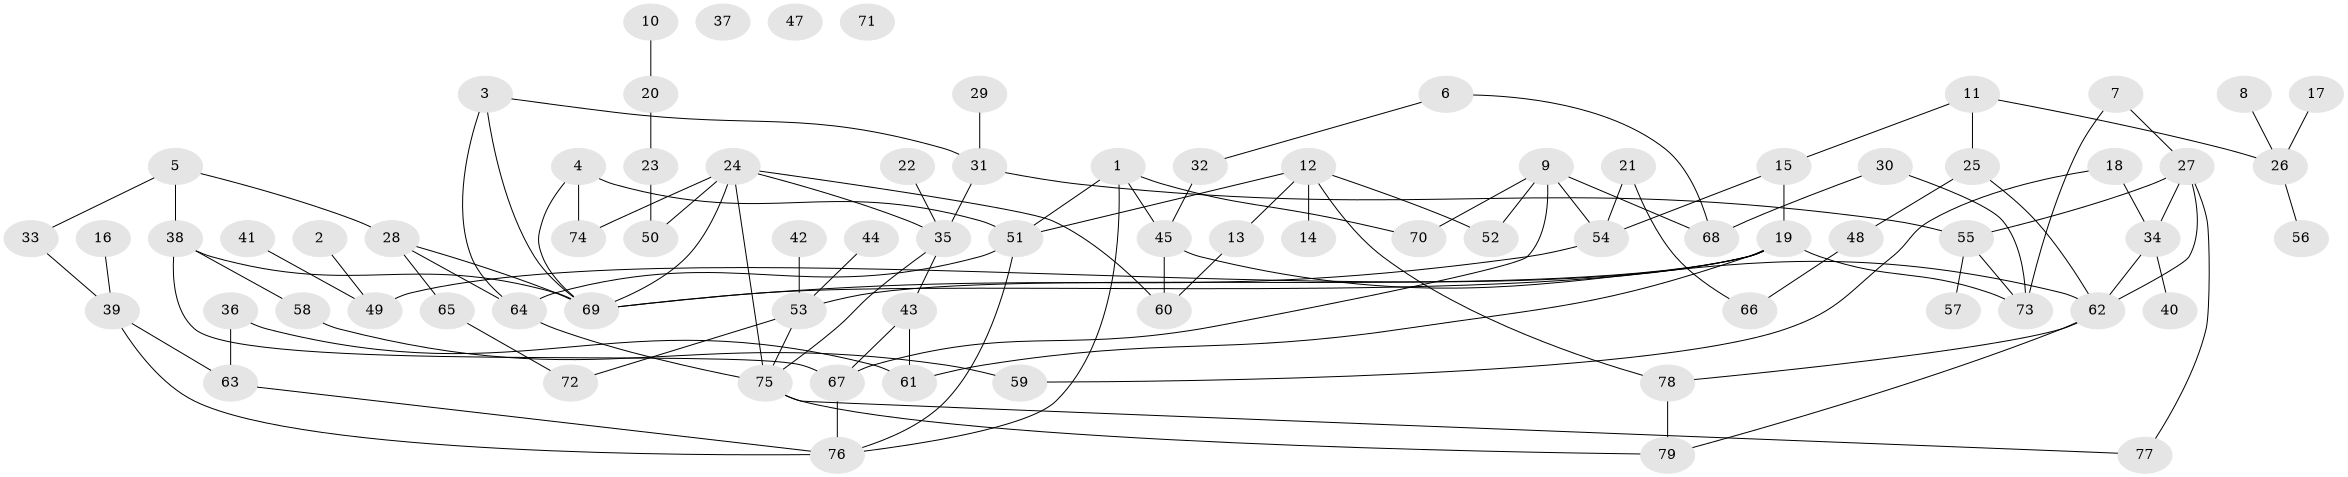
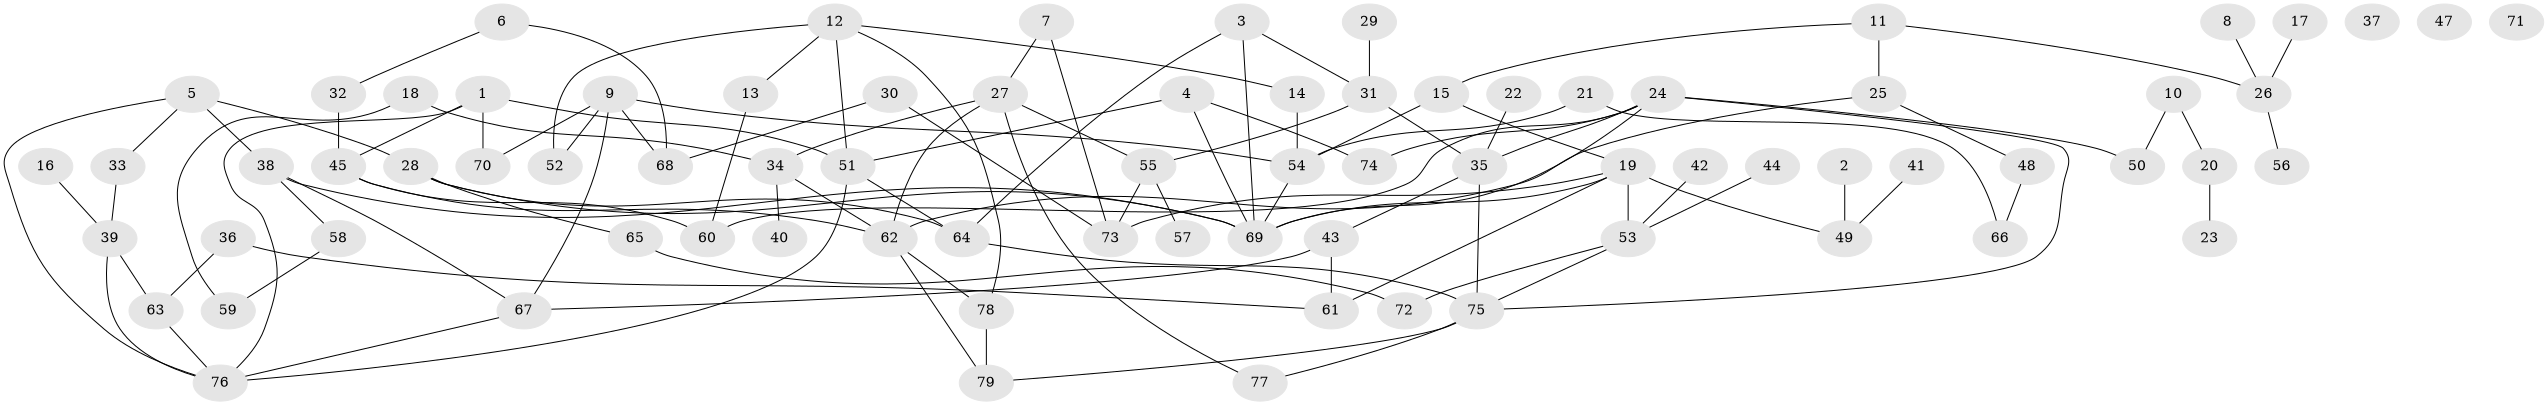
none -> (1297, 130)
(651, 212) -> (2156, 130)
none -> (22, 220)
